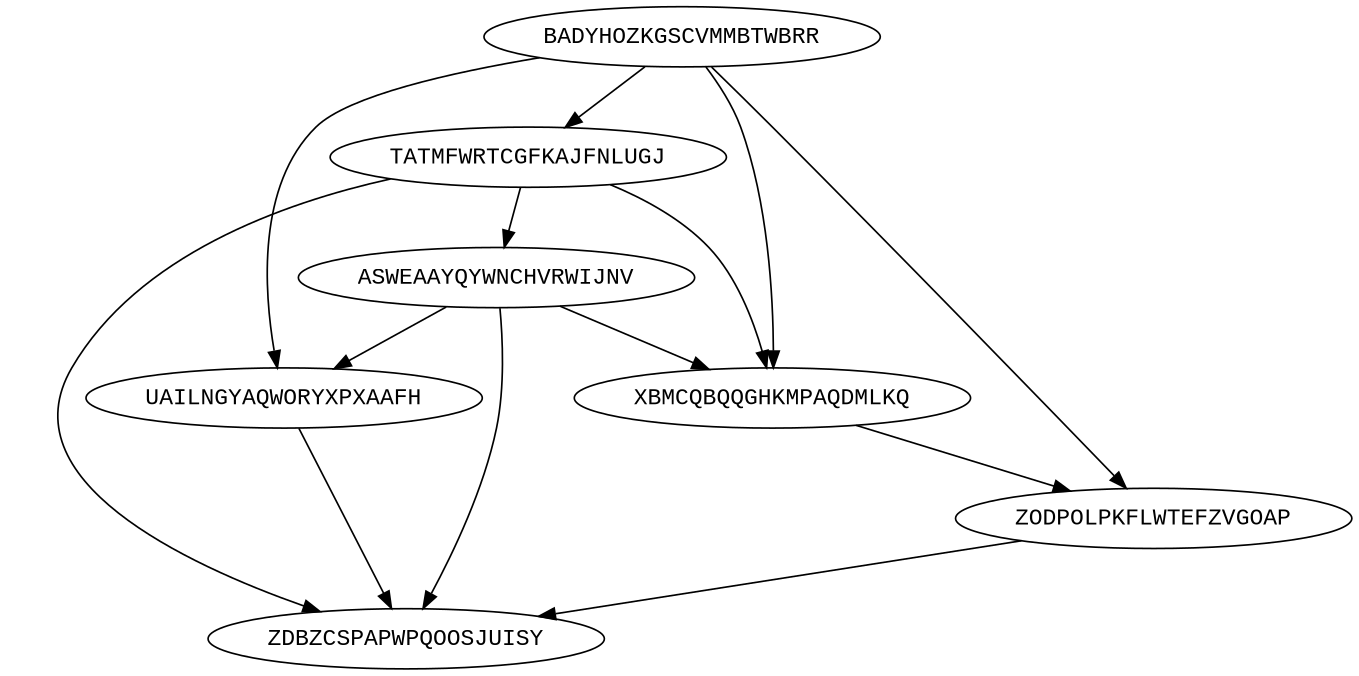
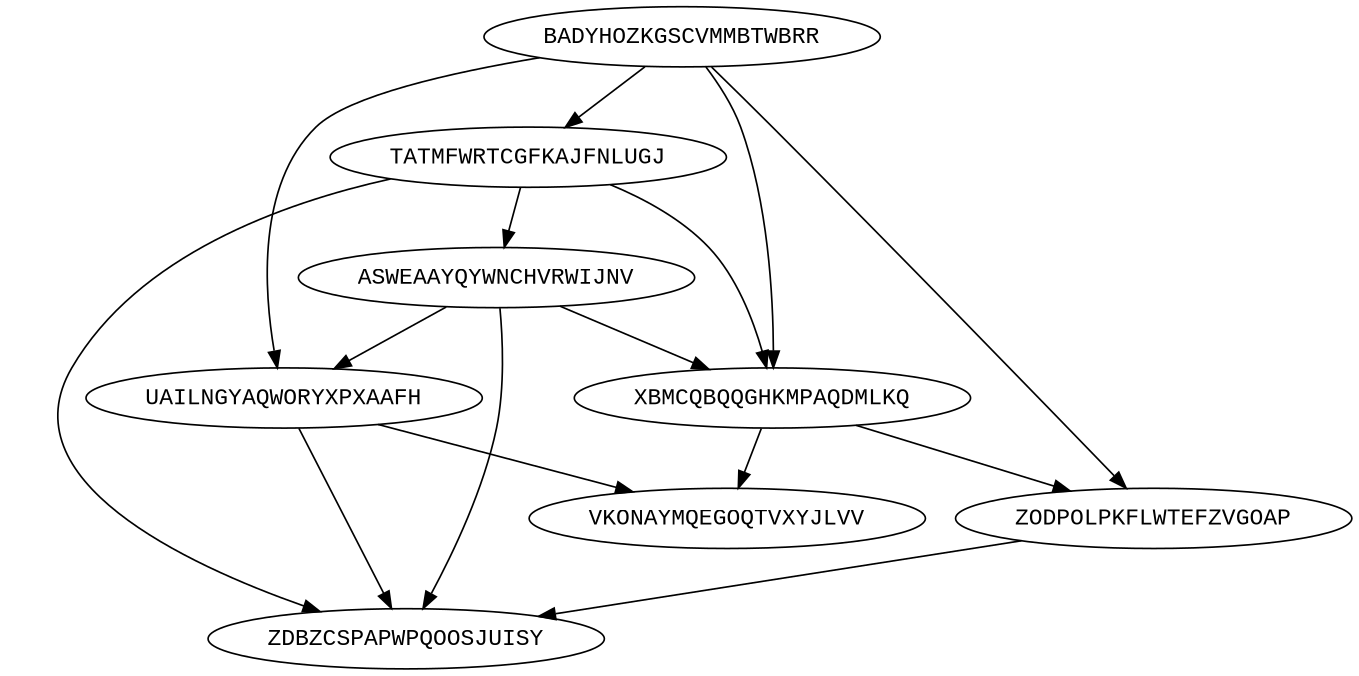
none -> (727, 518)
